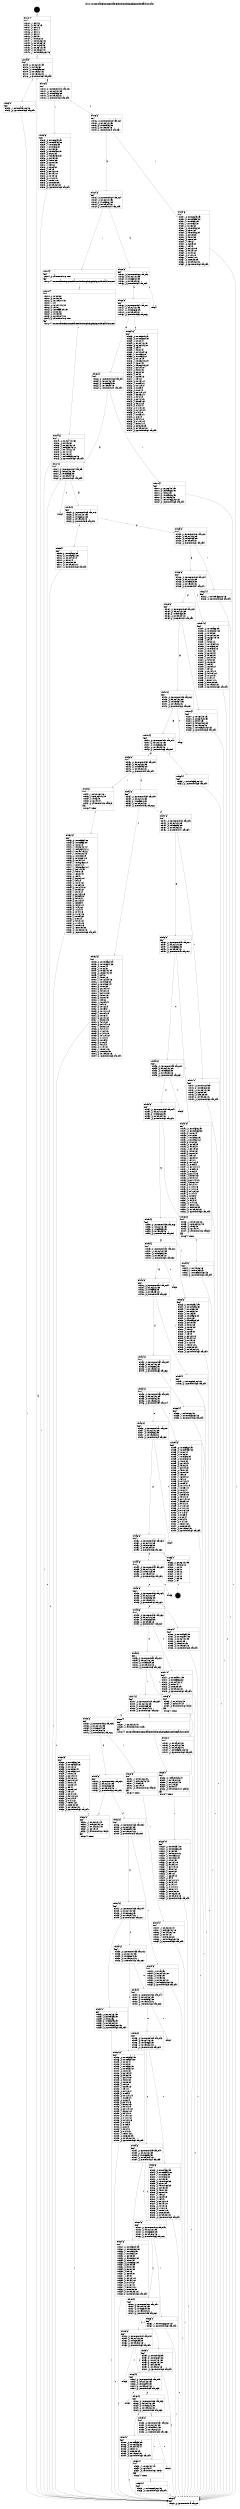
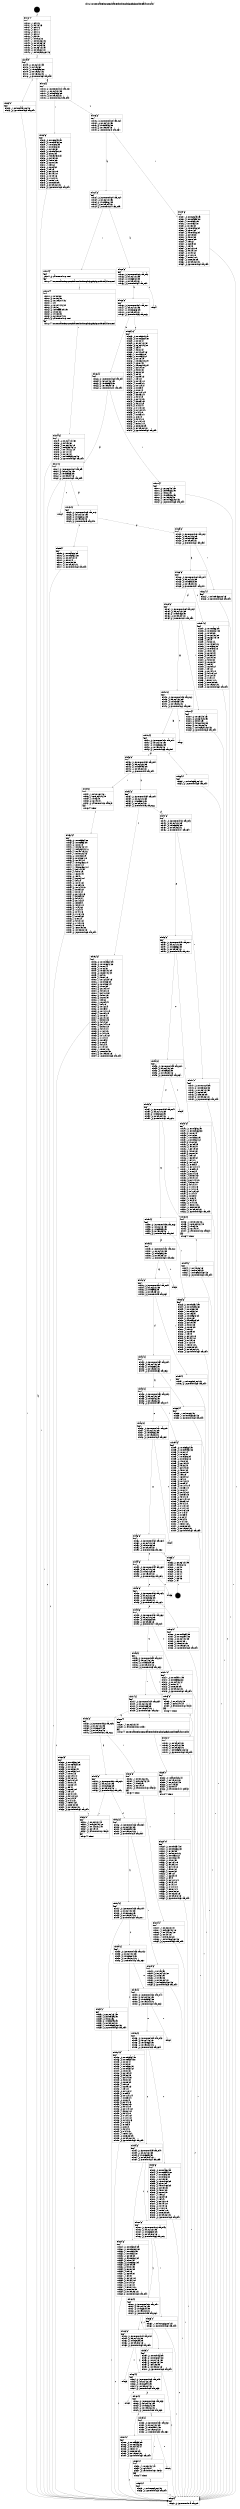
none -> (154, 1380)
